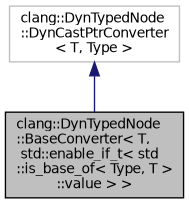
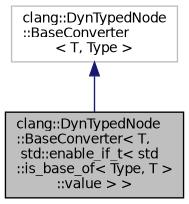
(95, 34) -> (95, 34)
